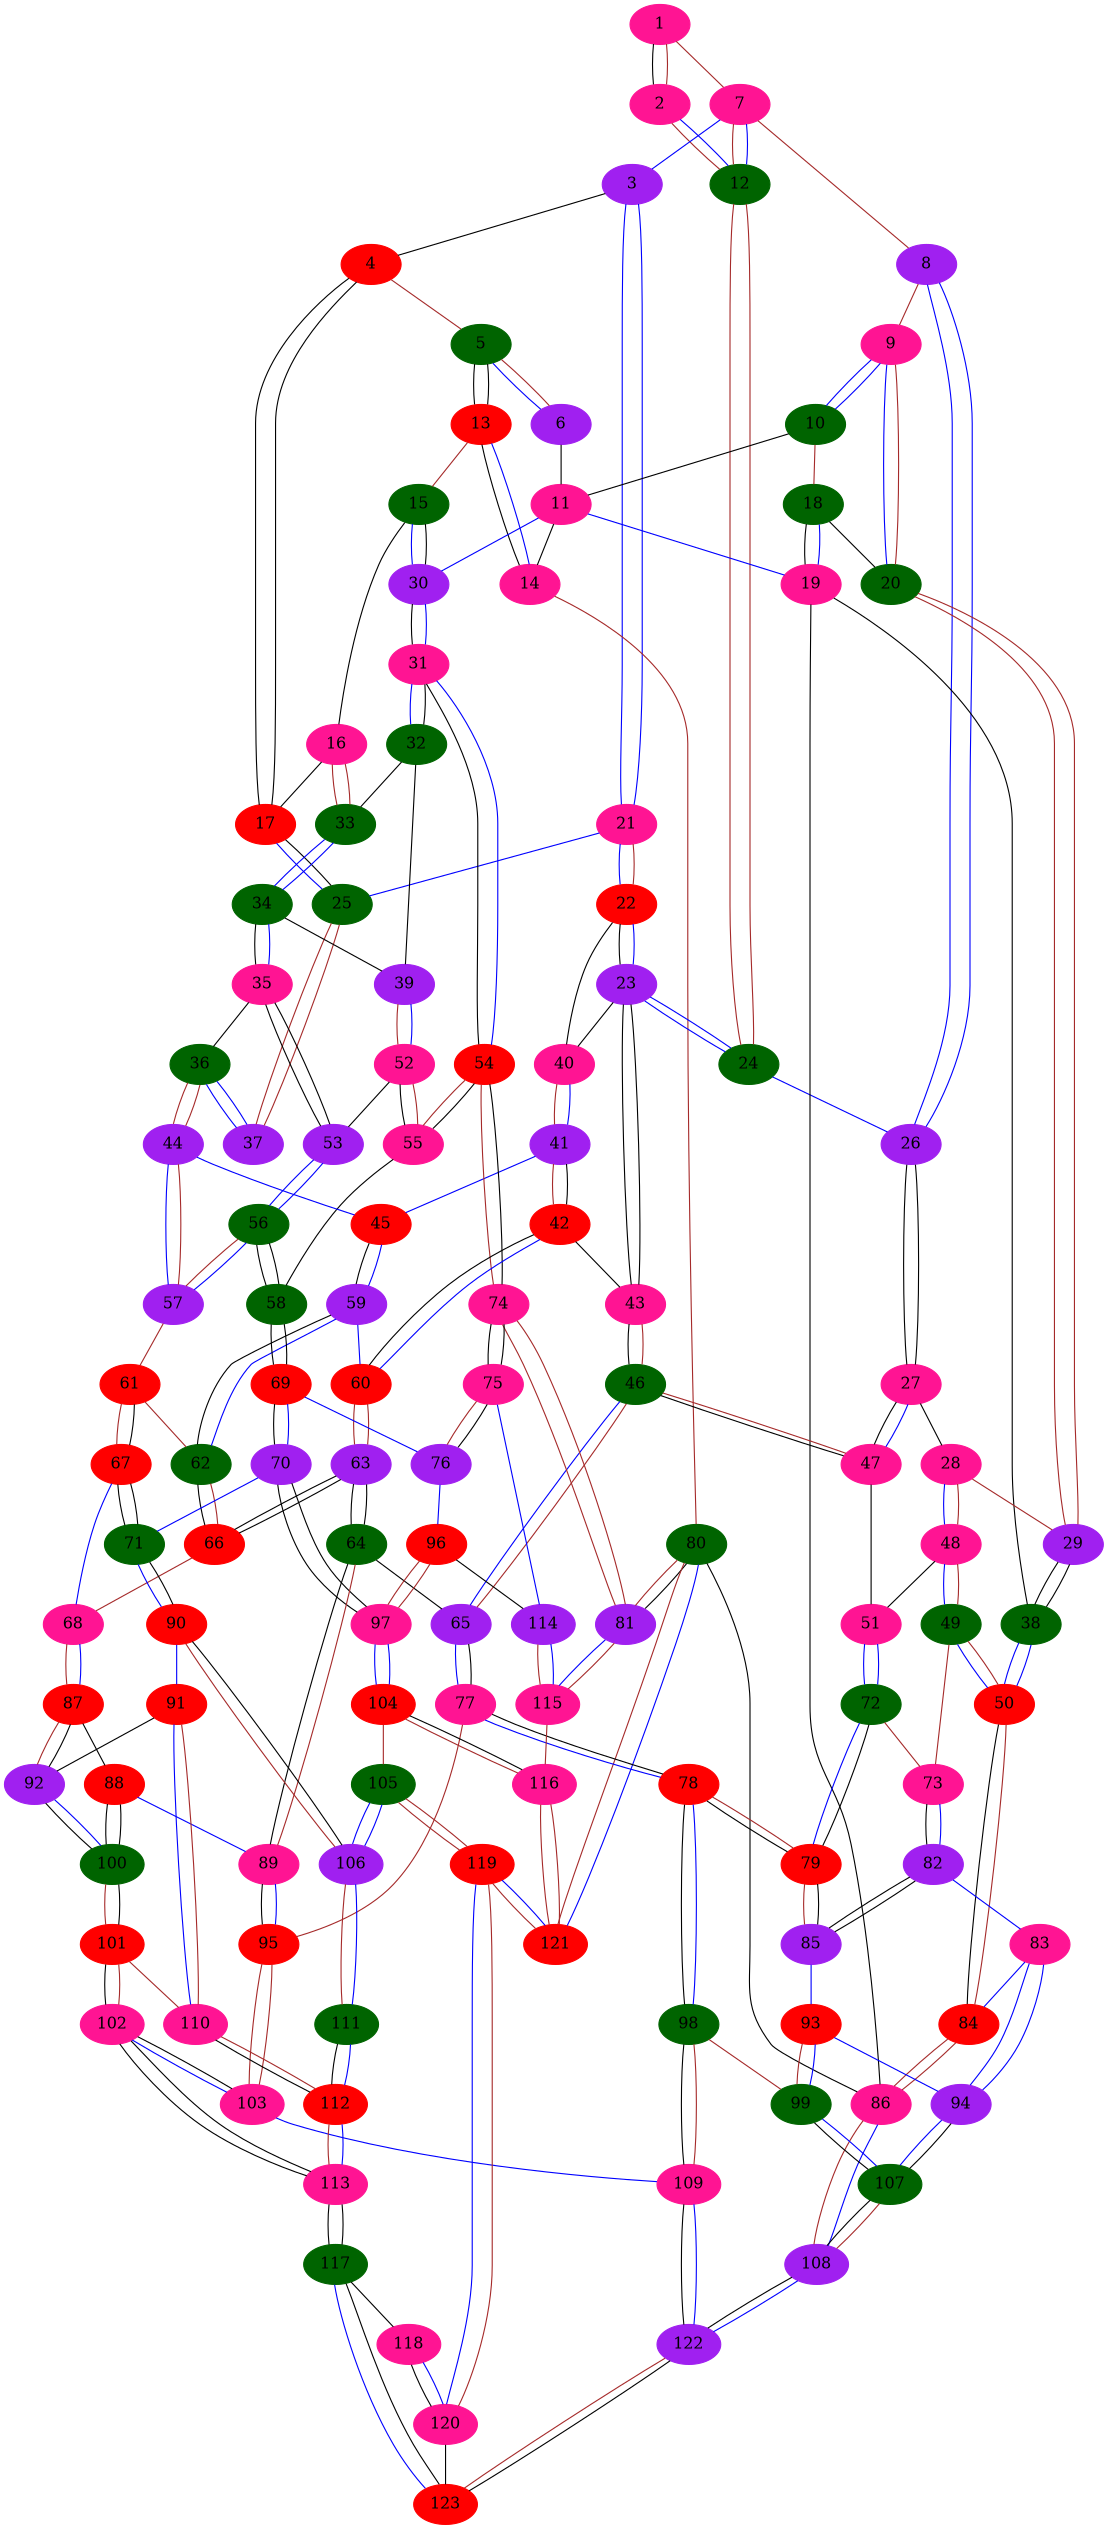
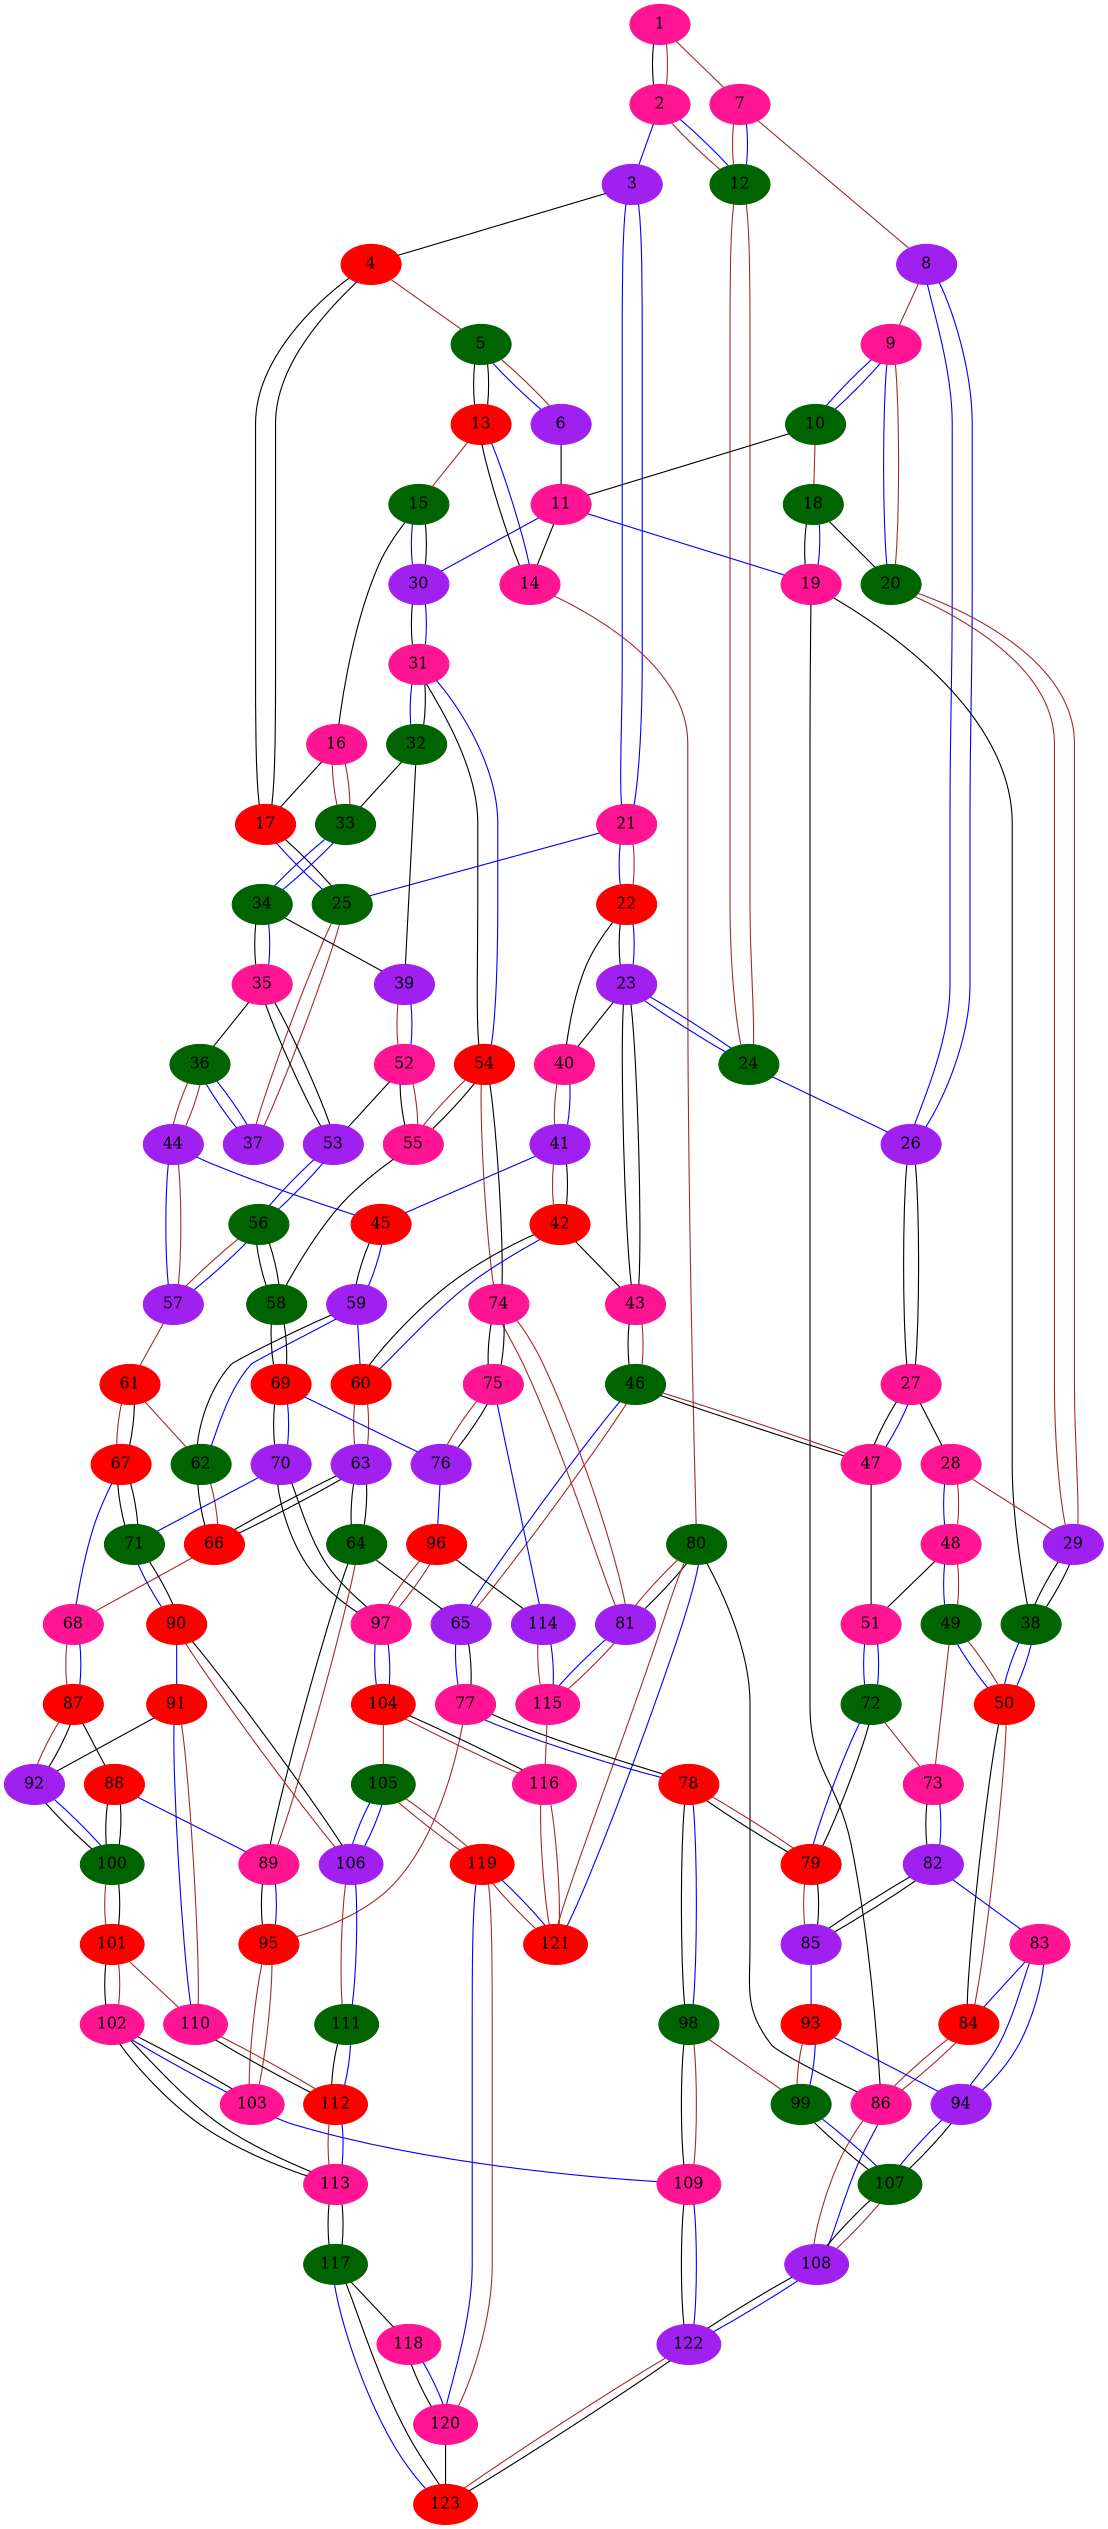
(683, 147) -> (646, 144)
